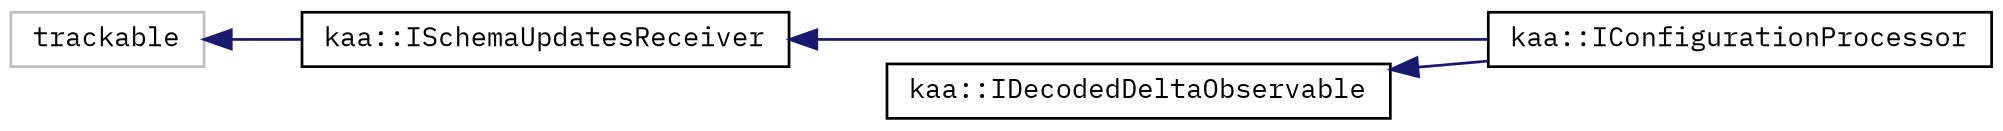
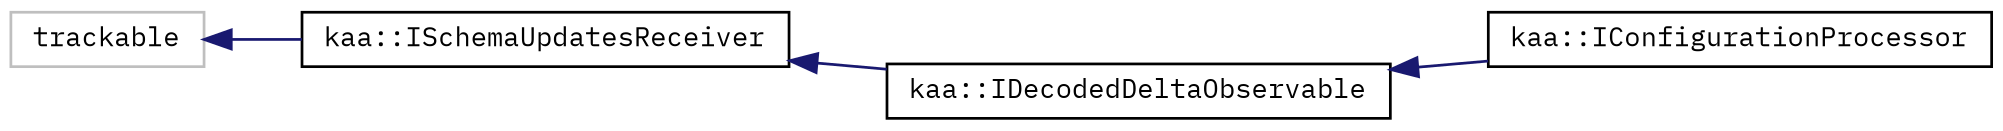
(1153, 39) -> (852, 66)
